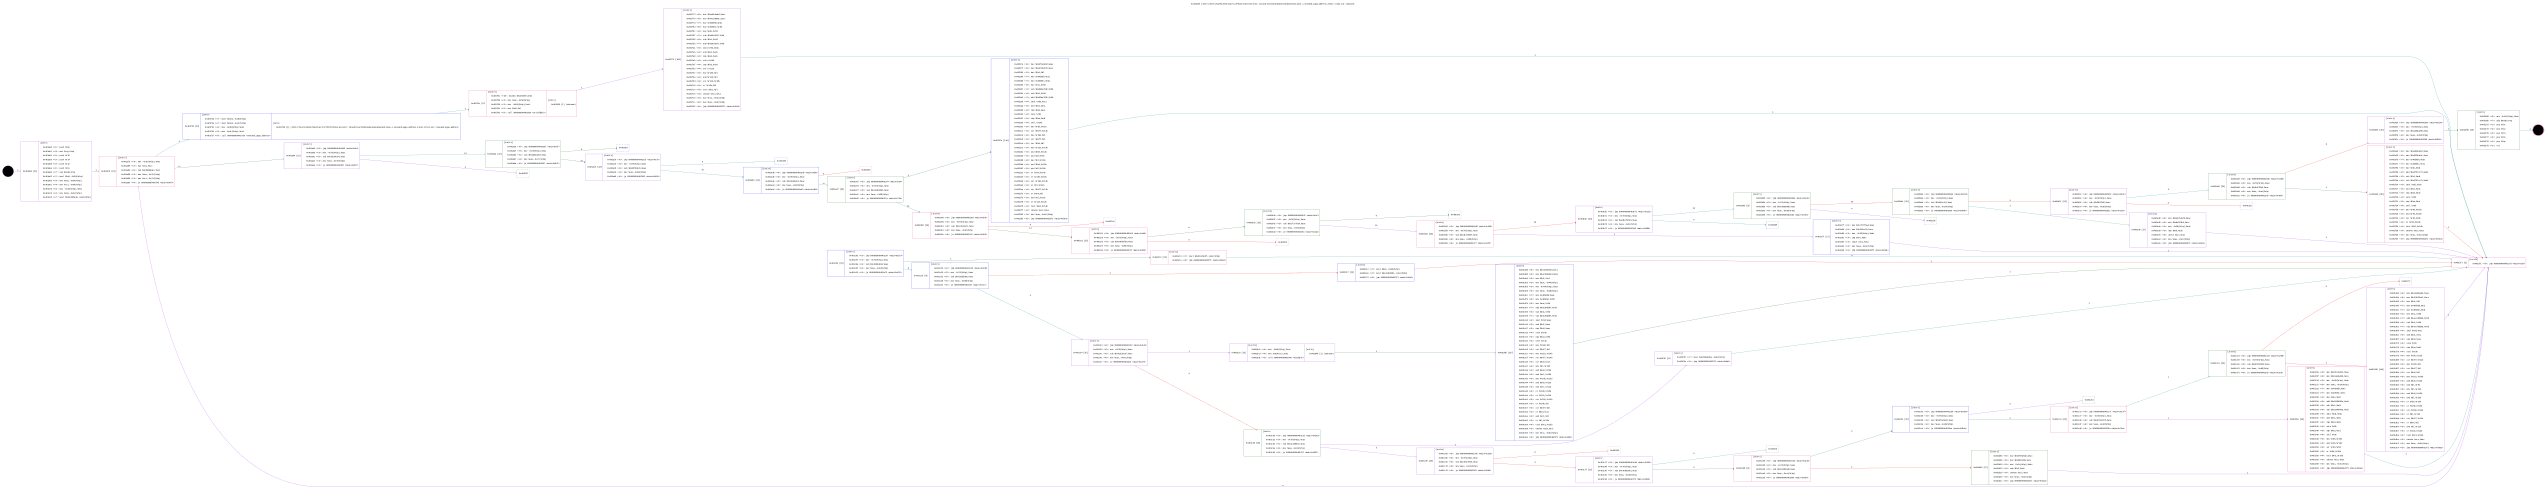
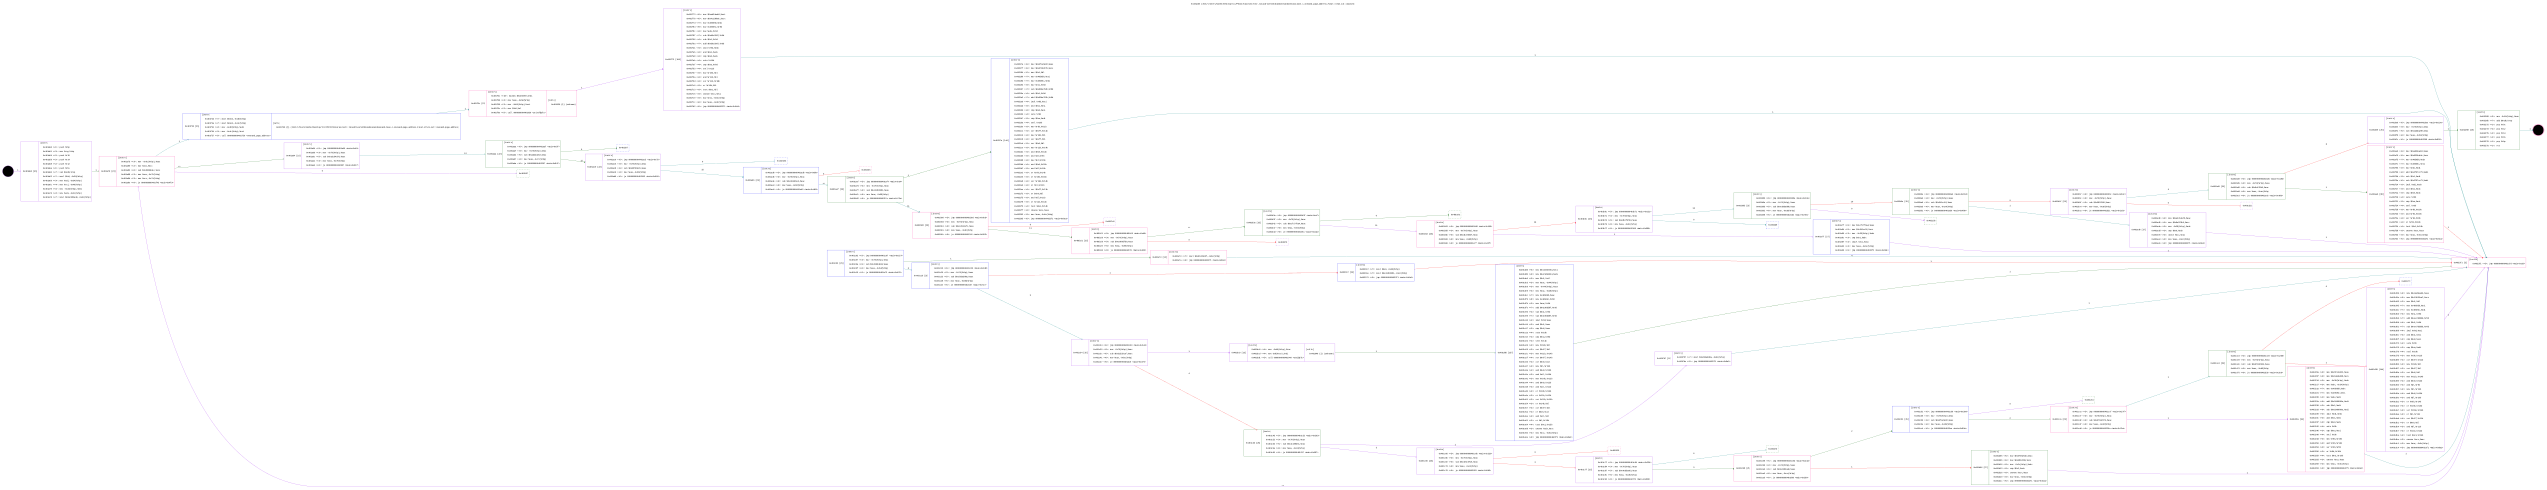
(438, 166) -> (345, 173)
